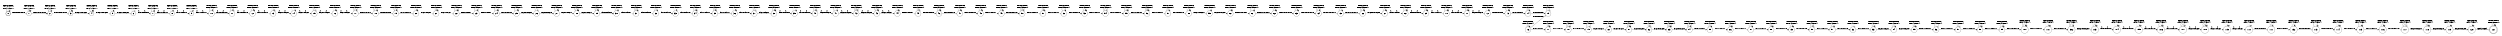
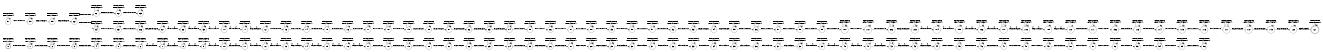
(1157, 14) -> none
(1307, 14) -> (85, 25)
(1538, 22) -> (337, 30)
